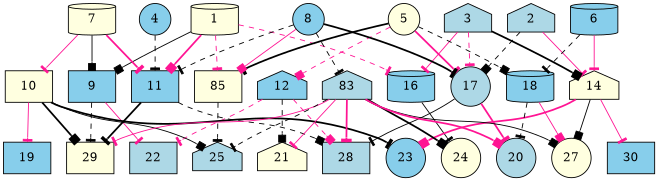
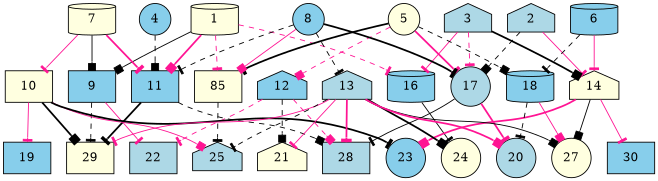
(155, 56) -> (155, 56)
(347, 87) -> (347, 87)
(124, 123) -> (124, 123)
